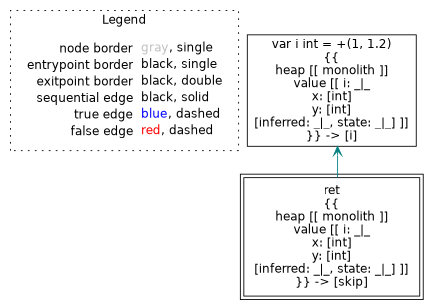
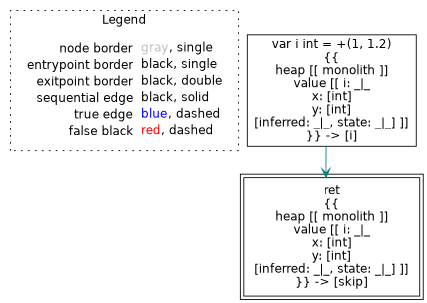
(104, 131) -> (103, 131)
(338, 166) -> (326, 158)
